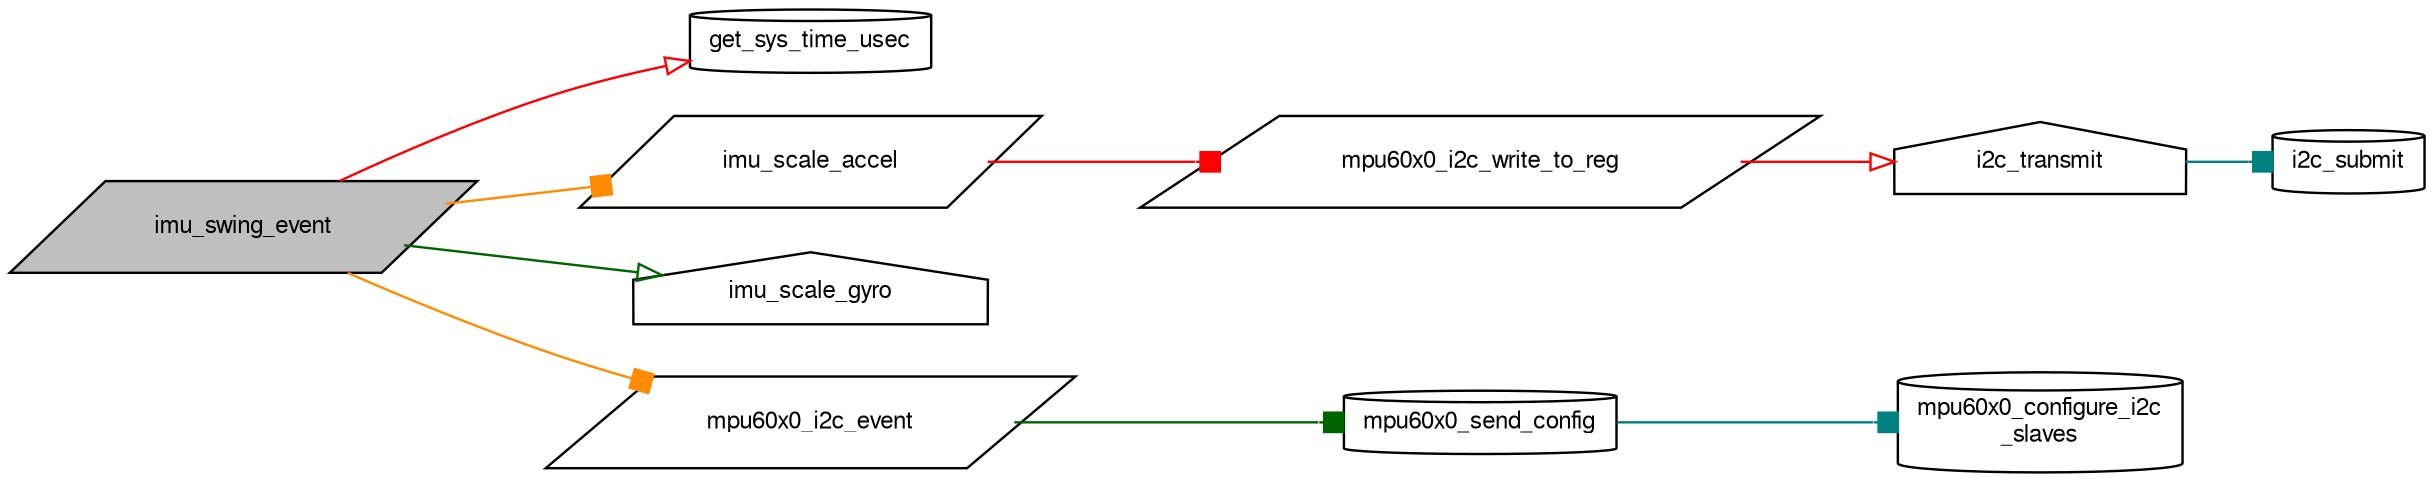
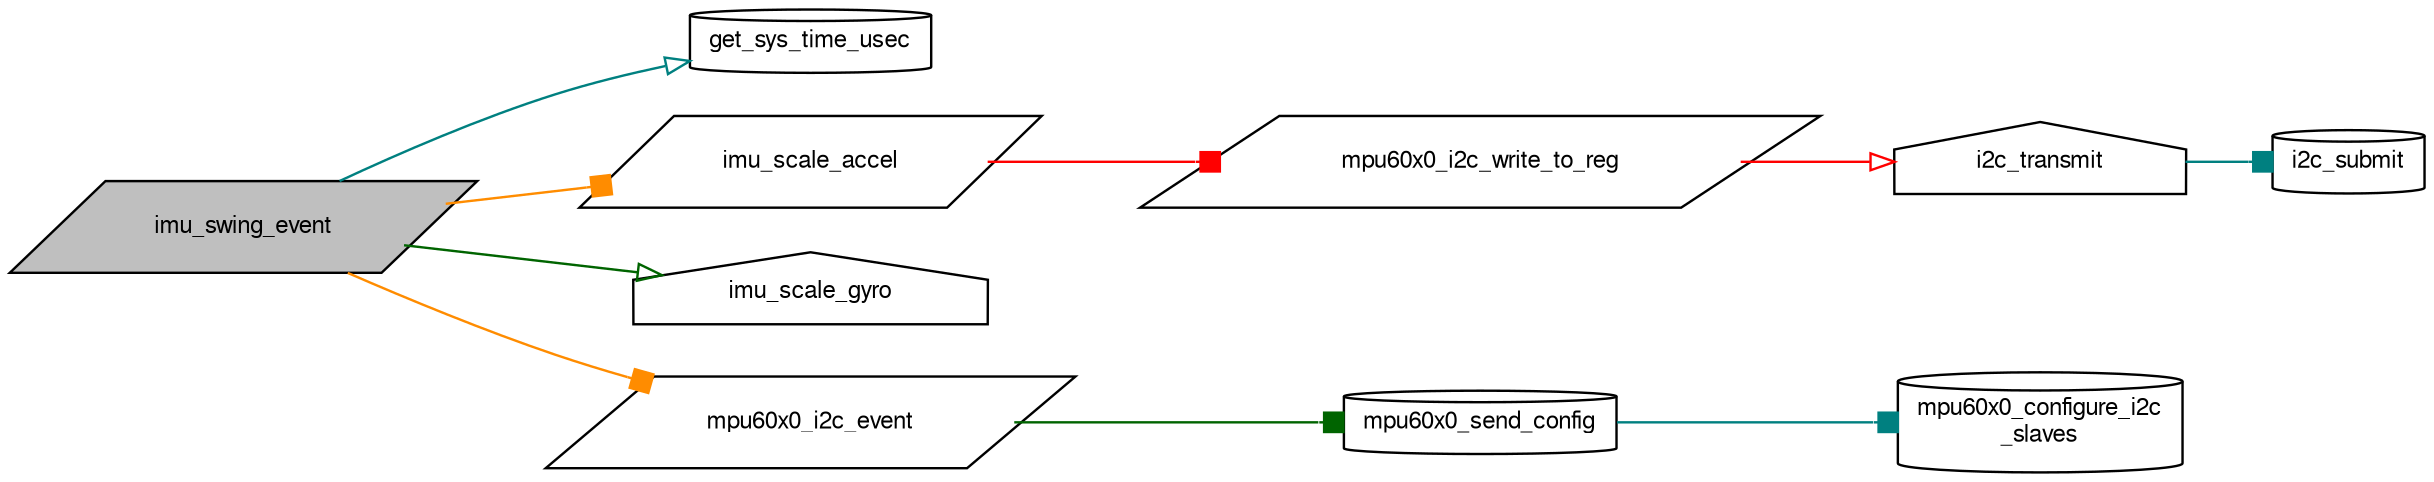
(499, 114) -> (499, 114)
